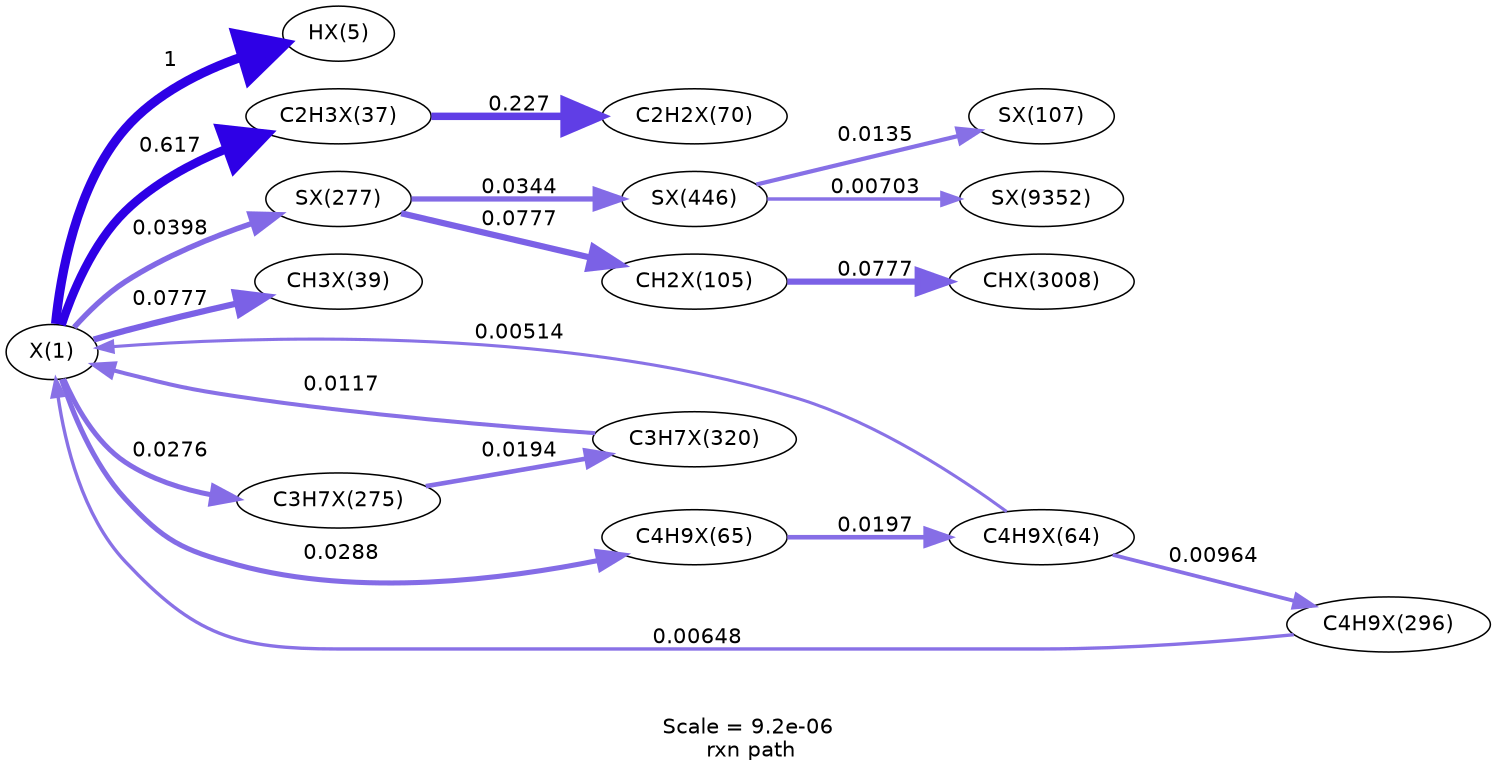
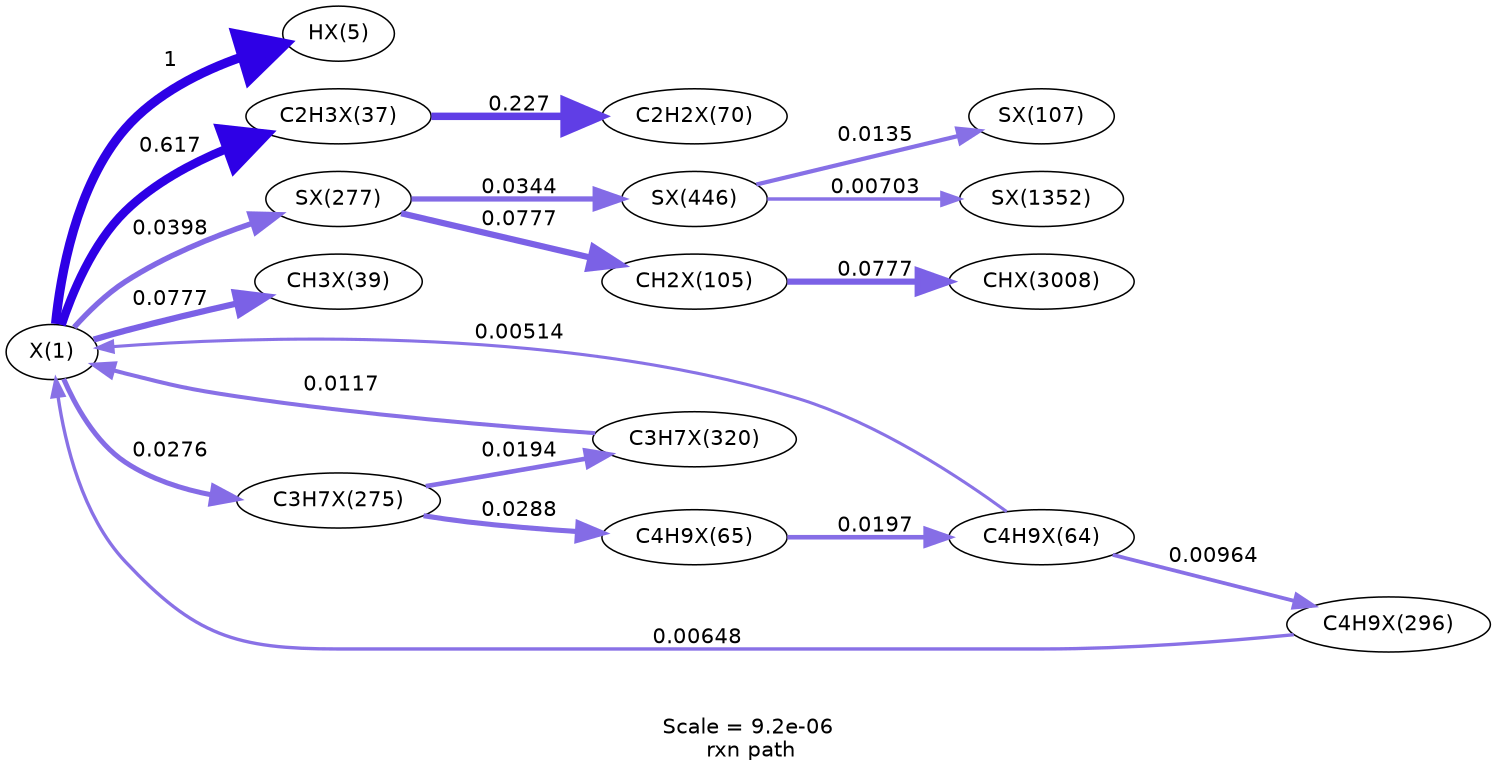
(1042, 199) -> (1042, 199)
(284, 575) -> (500, 525)
